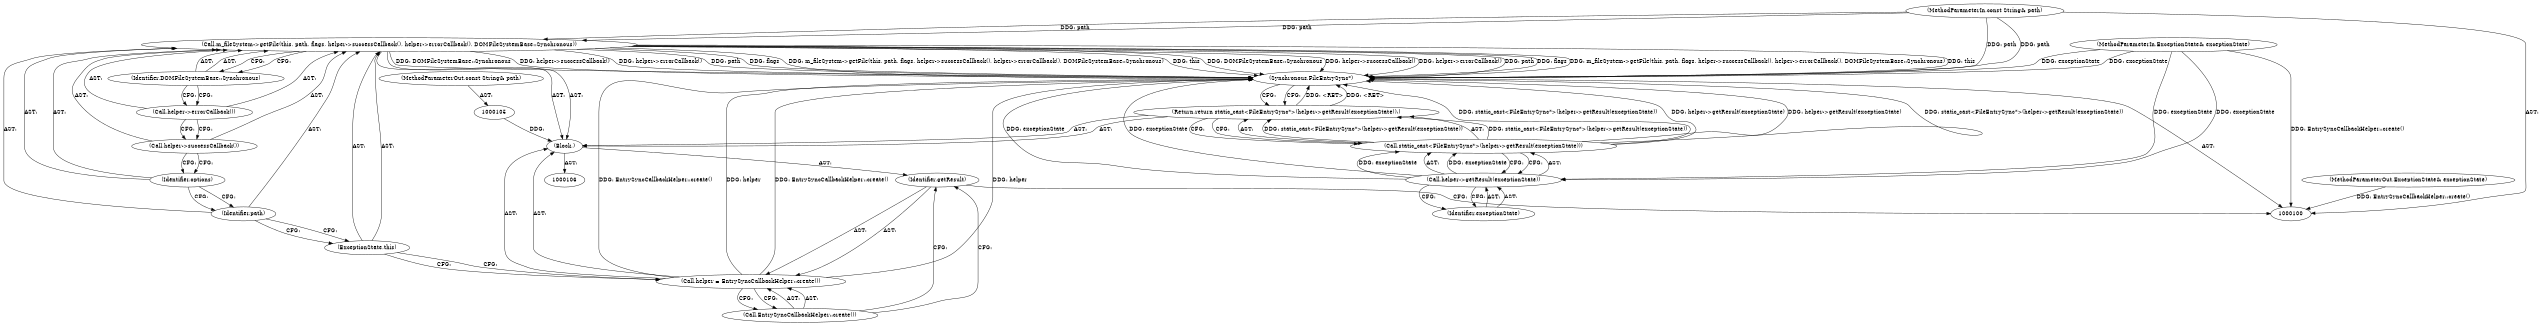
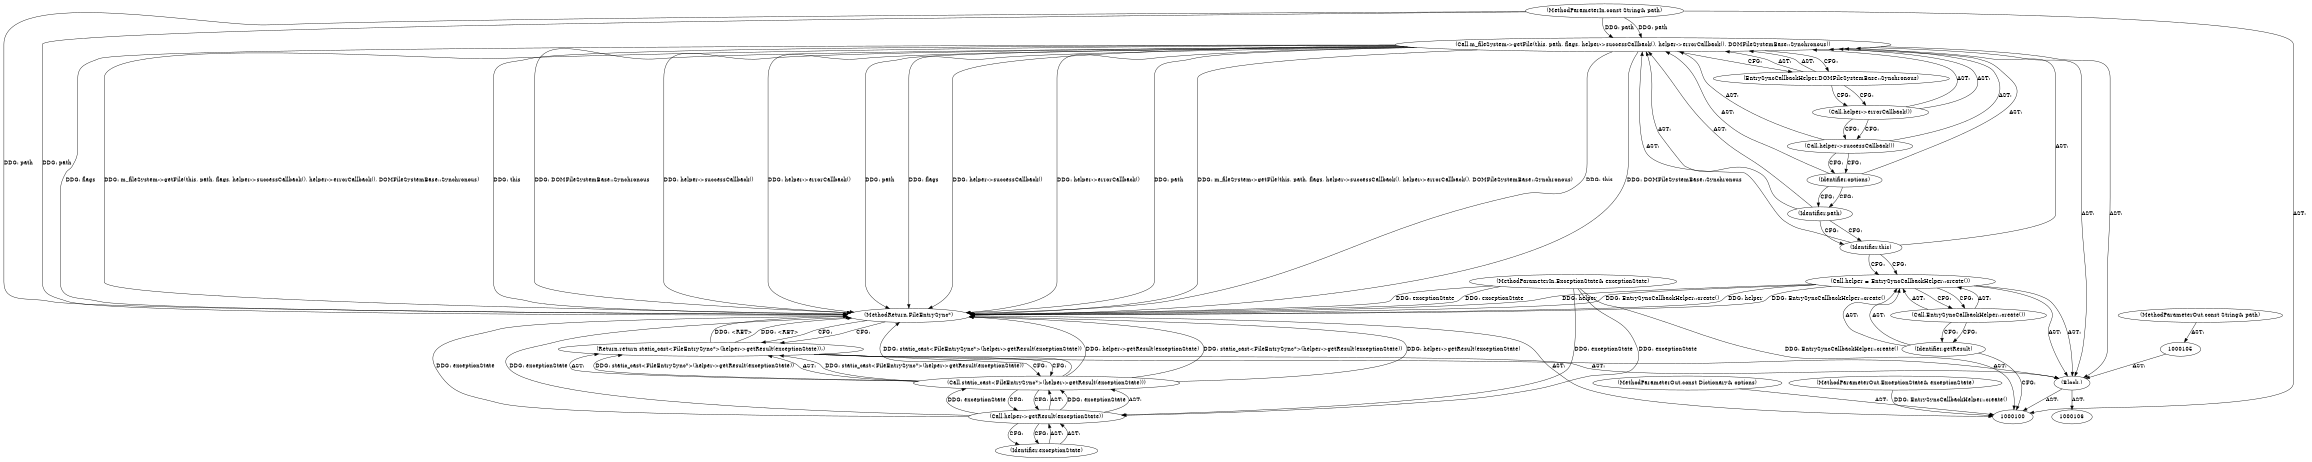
(196, 79) -> (1831, 79)
(1311, 79) -> (909, 315)
(538, 129) -> (2140, 366)
(743, 159) -> (2044, 399)
(367, 248) -> (1871, 248)
none -> (1687, 383)
